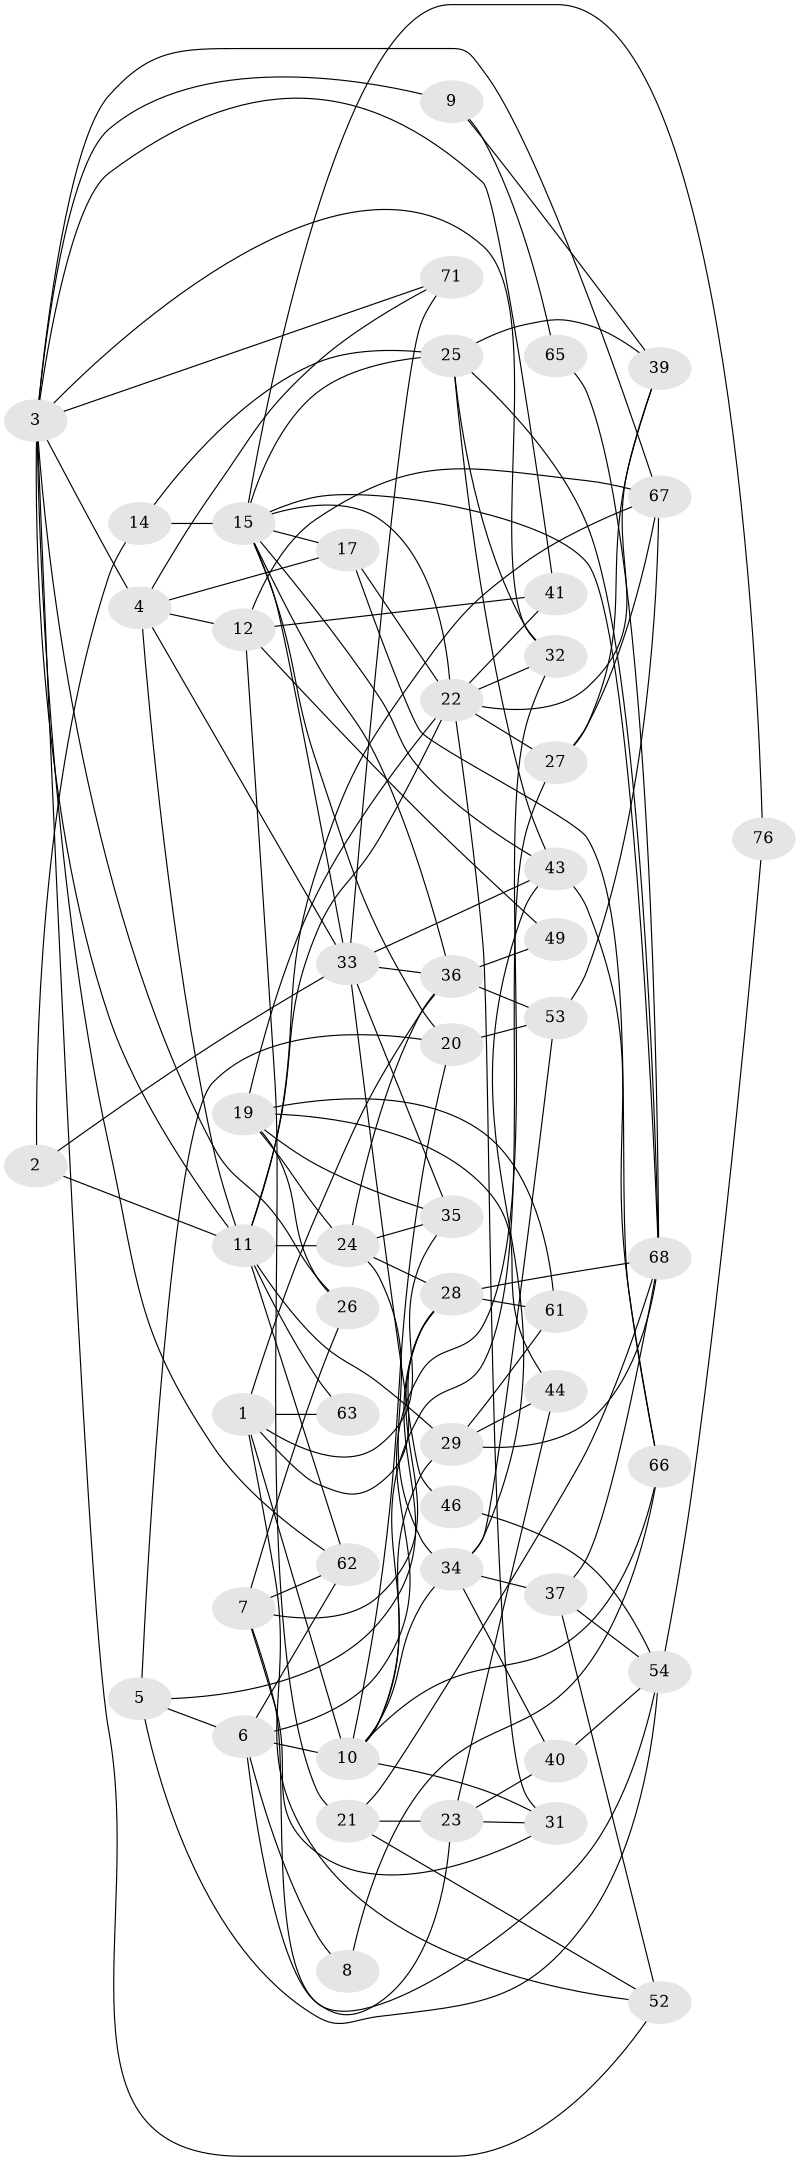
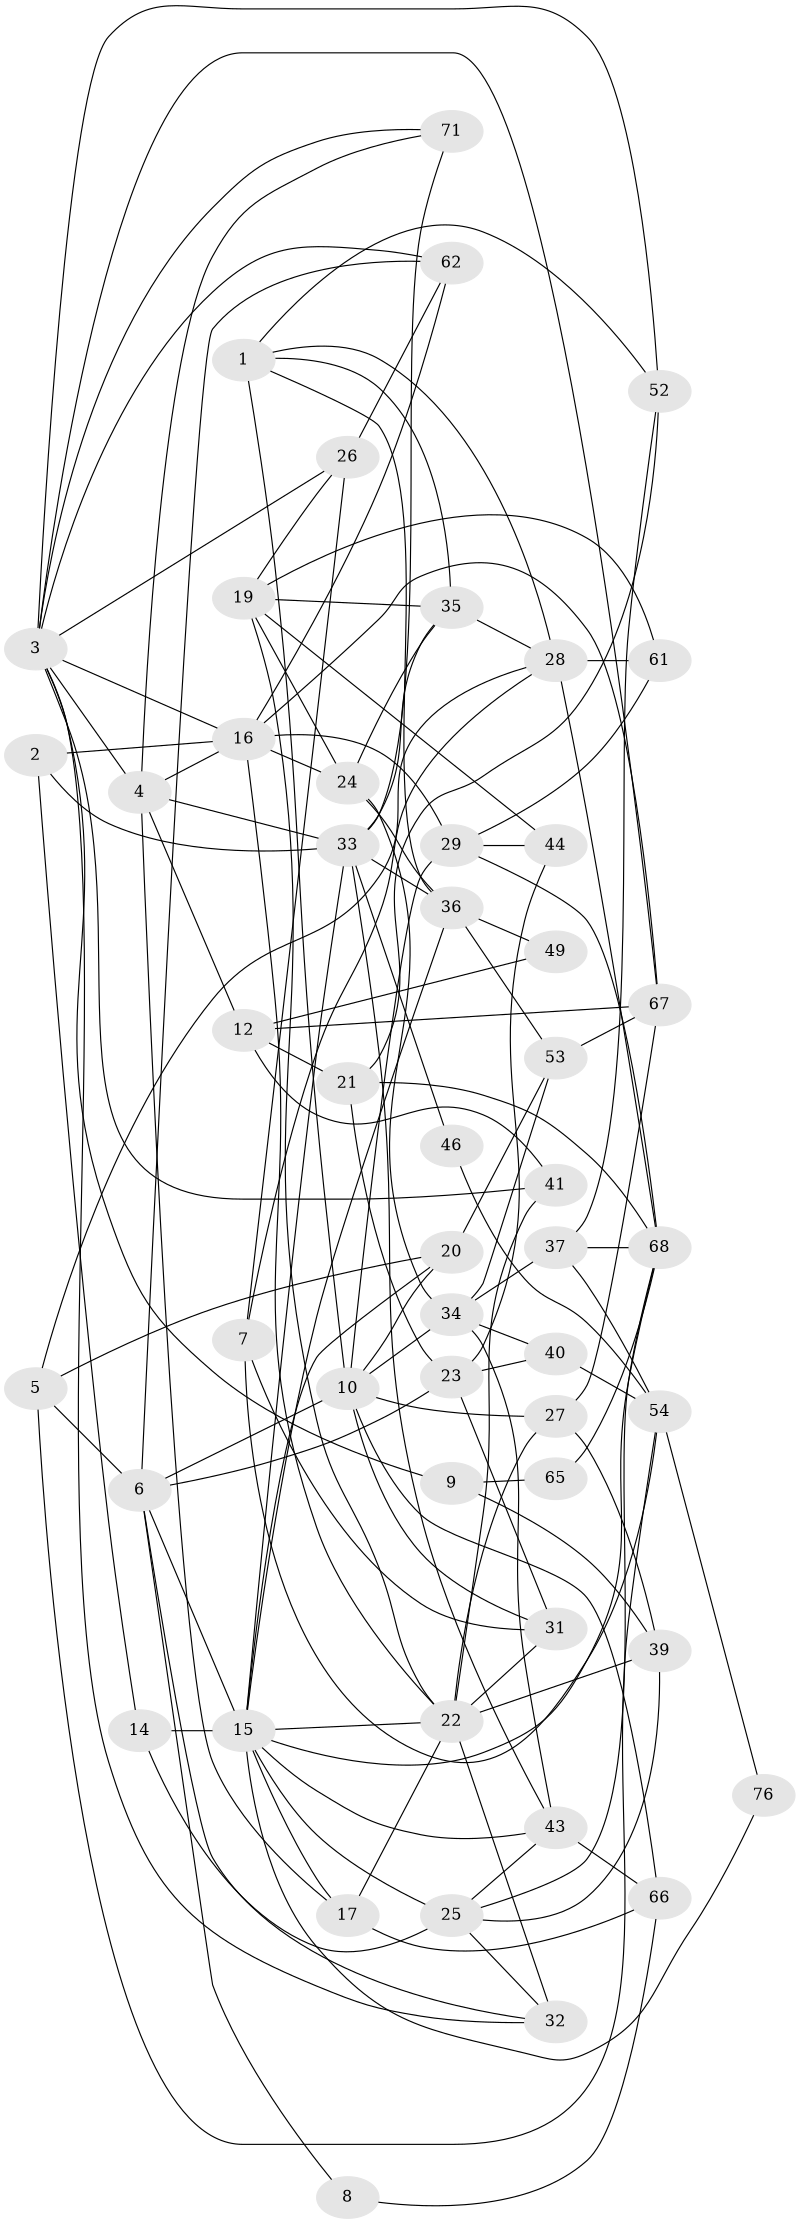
(244, 1246) -> (244, 739)
(400, 1270) -> (504, 634)
(348, 1414) -> none
(303, 1583) -> (400, 360)
none -> (198, 1626)
